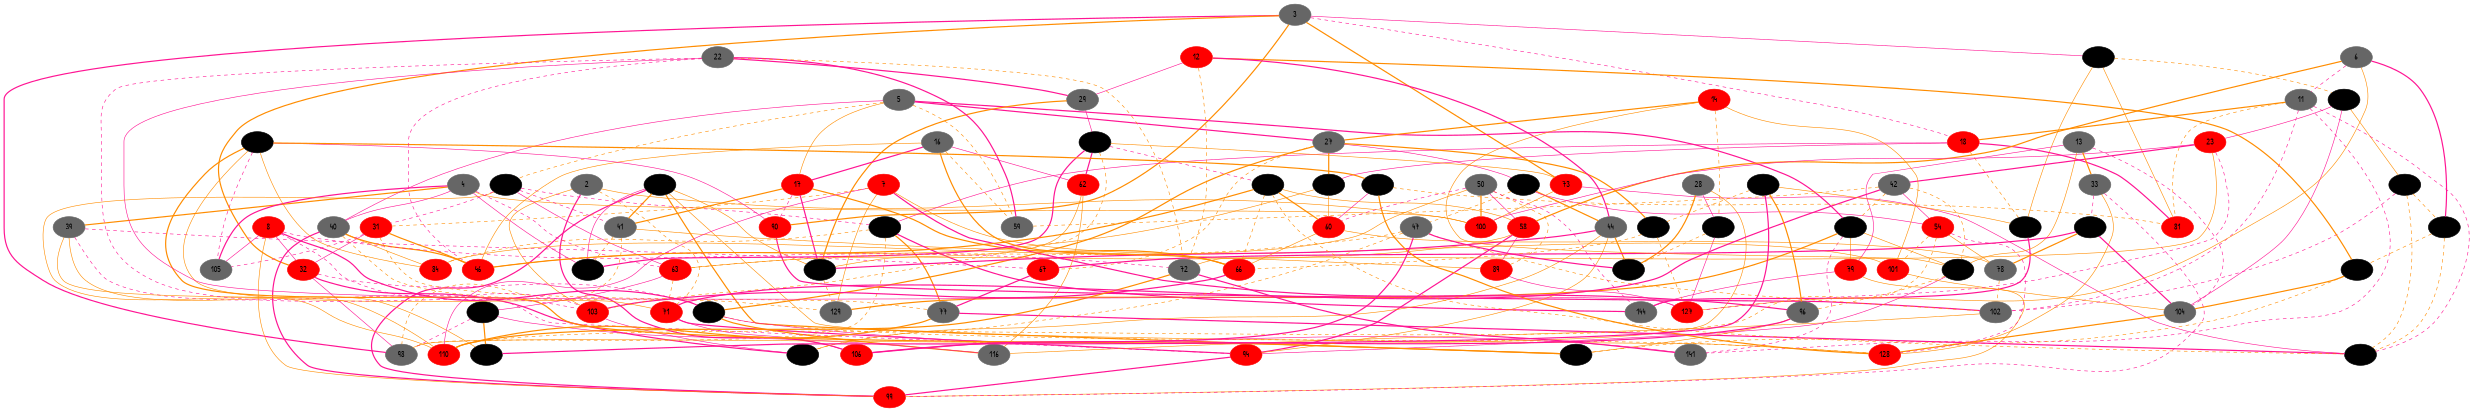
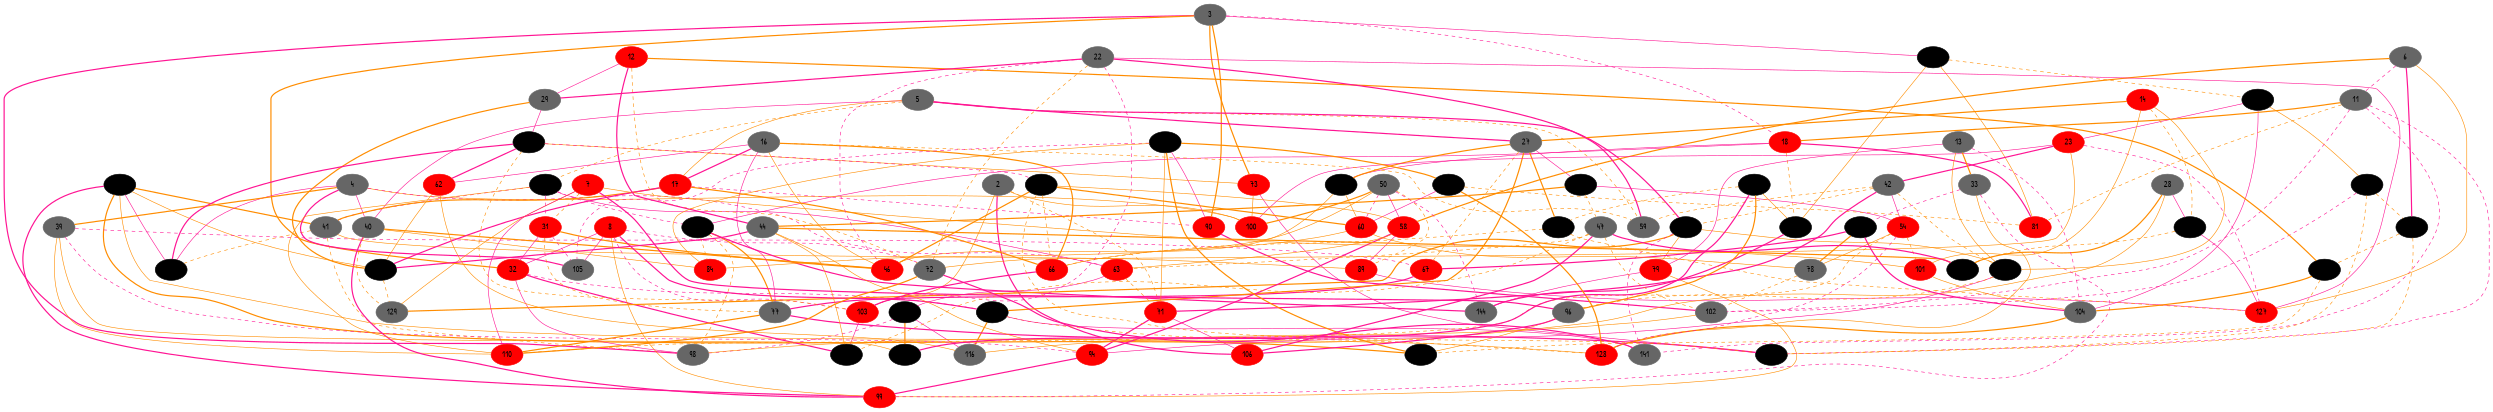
none -> (738, 227)
